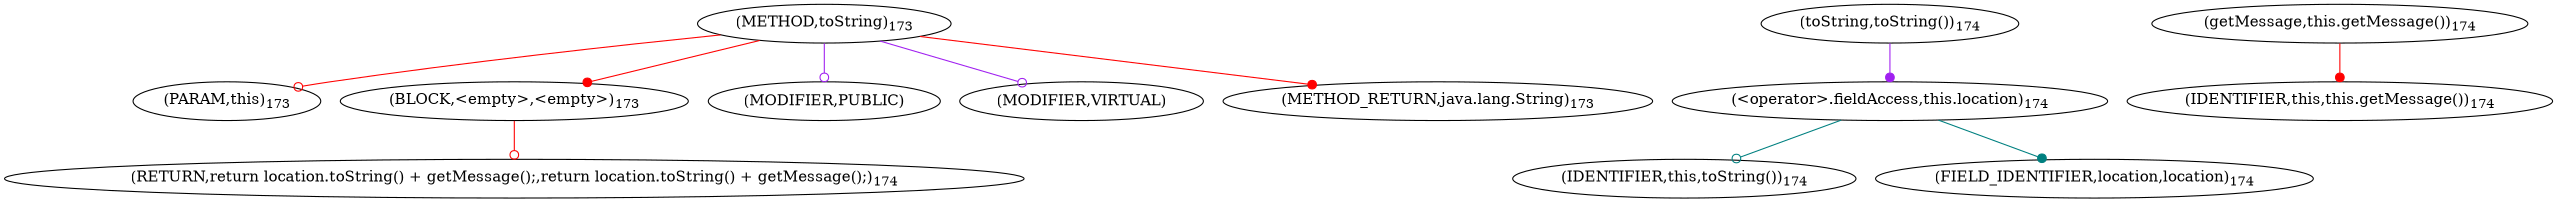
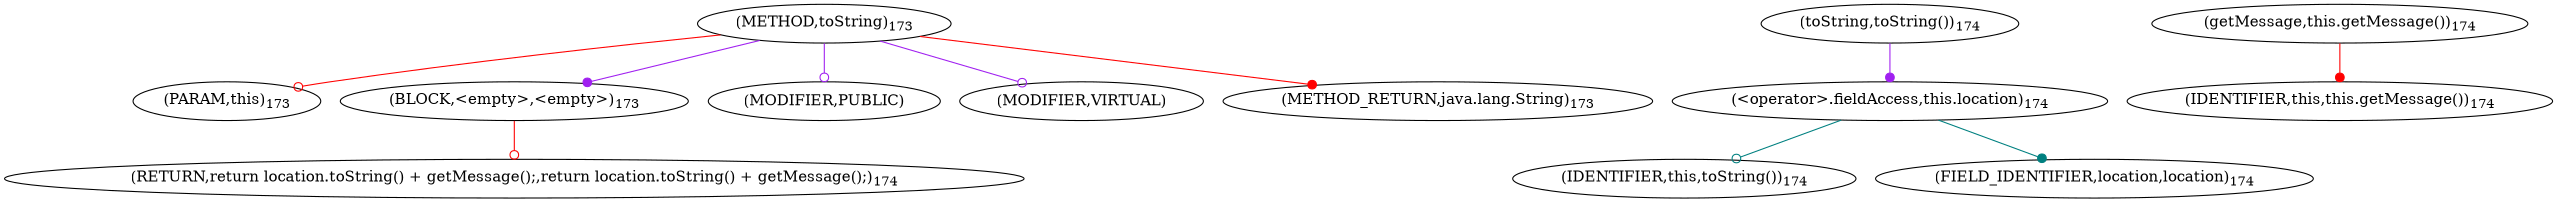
(676, 61) -> (676, 61)
